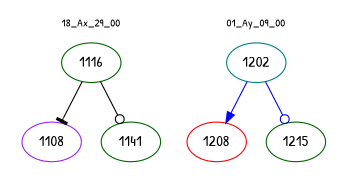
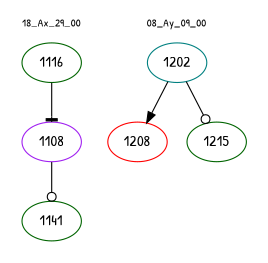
(256, 24) -> (177, 24)
(239, 97) -> (160, 97)
(109, 98) -> (52, 177)
(274, 98) -> (195, 98)
